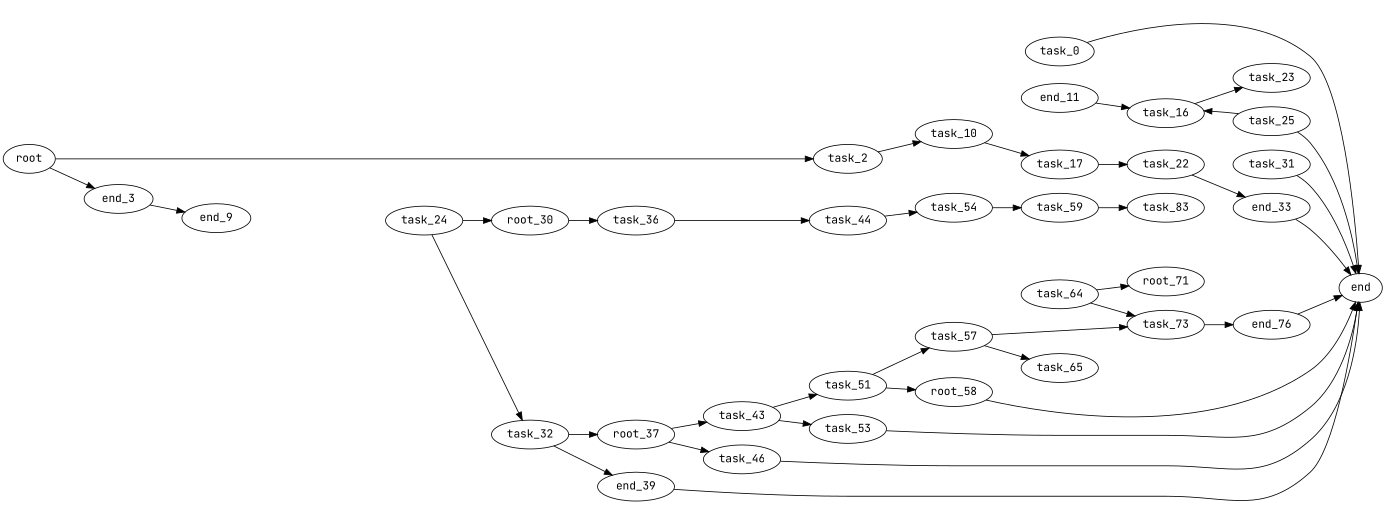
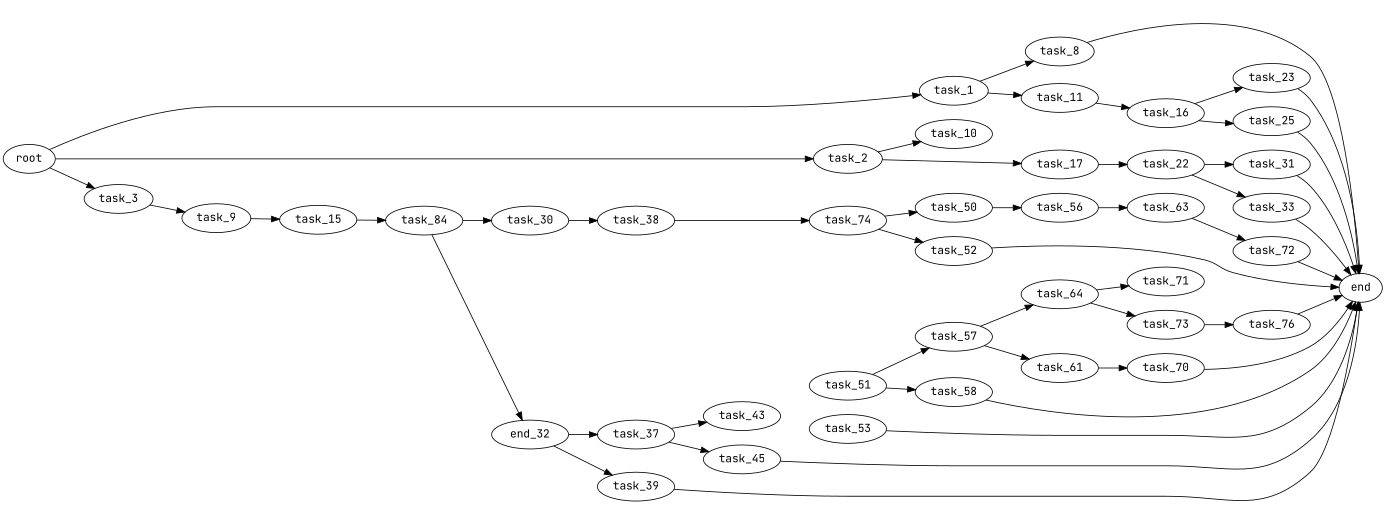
(1060, 51) -> (1060, 51)
none -> (954, 91)
(1060, 98) -> (1060, 98)
(1225, 112) -> (1212, 122)
(1003, 148) -> (948, 161)
none -> (1341, 162)
none -> (1215, 164)
(119, 199) -> (119, 199)
(954, 208) -> (954, 208)
(1060, 208) -> (1060, 208)
(1166, 208) -> (1166, 208)
(1272, 208) -> (1272, 208)
(216, 218) -> (216, 218)
none -> (318, 220)
(424, 221) -> (424, 221)
(530, 221) -> (530, 221)
(636, 221) -> (636, 221)
(848, 221) -> (848, 221)
none -> (954, 251)
none -> (1272, 251)
(1166, 281) -> (1166, 281)
(1272, 325) -> (1272, 325)
(1056, 331) -> (1003, 317)
(1060, 368) -> (1060, 368)
none -> (1166, 368)
(954, 392) -> (954, 392)
(791, 402) -> none
(791, 422) -> none
(530, 435) -> (530, 435)
(636, 435) -> (636, 435)
(742, 459) -> (742, 459)
(636, 487) -> (636, 487)
